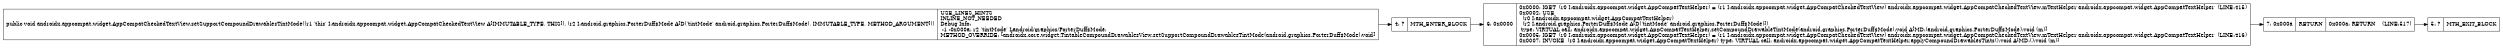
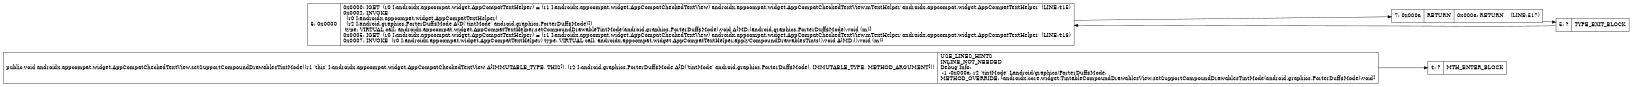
(1539, 13) -> (367, 13)
(1475, 24) -> (1317, 26)
(2472, 24) -> (1600, 25)
